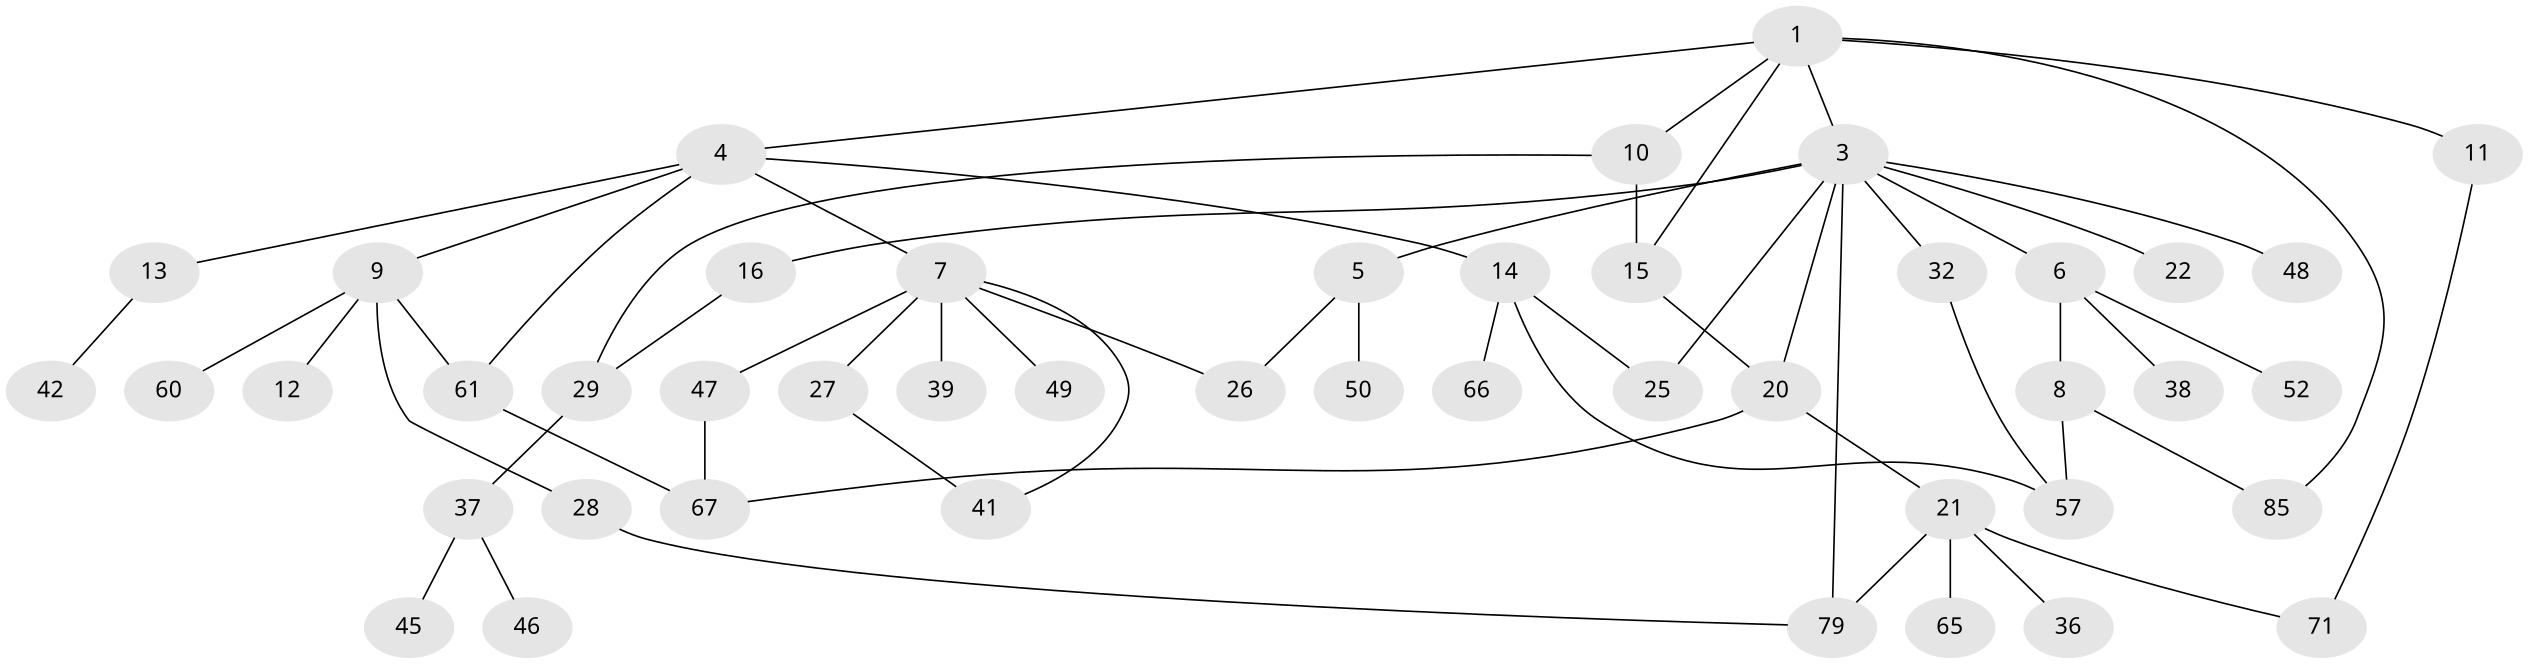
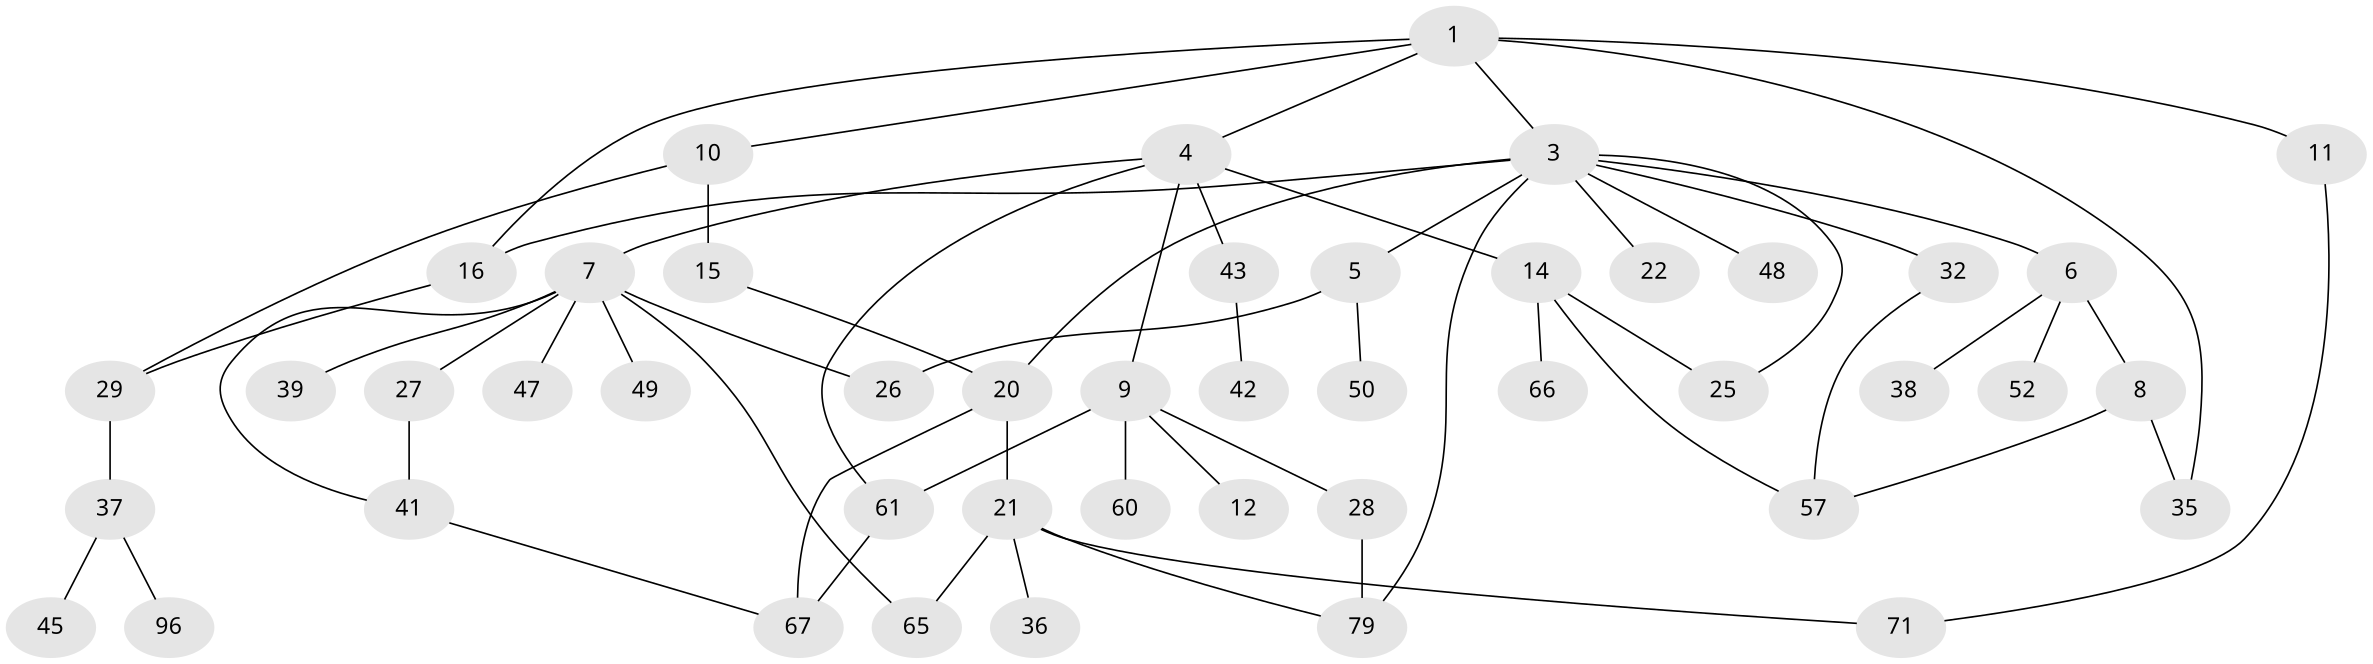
(1717, 154) -> (927, 72)
(154, 273) -> (1234, 273)
none -> (764, 441)
(705, 450) -> (604, 569)
(2277, 509) -> (2185, 509)
(527, 628) -> (169, 628)
